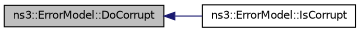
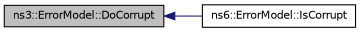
(279, 16) -> (279, 16)
